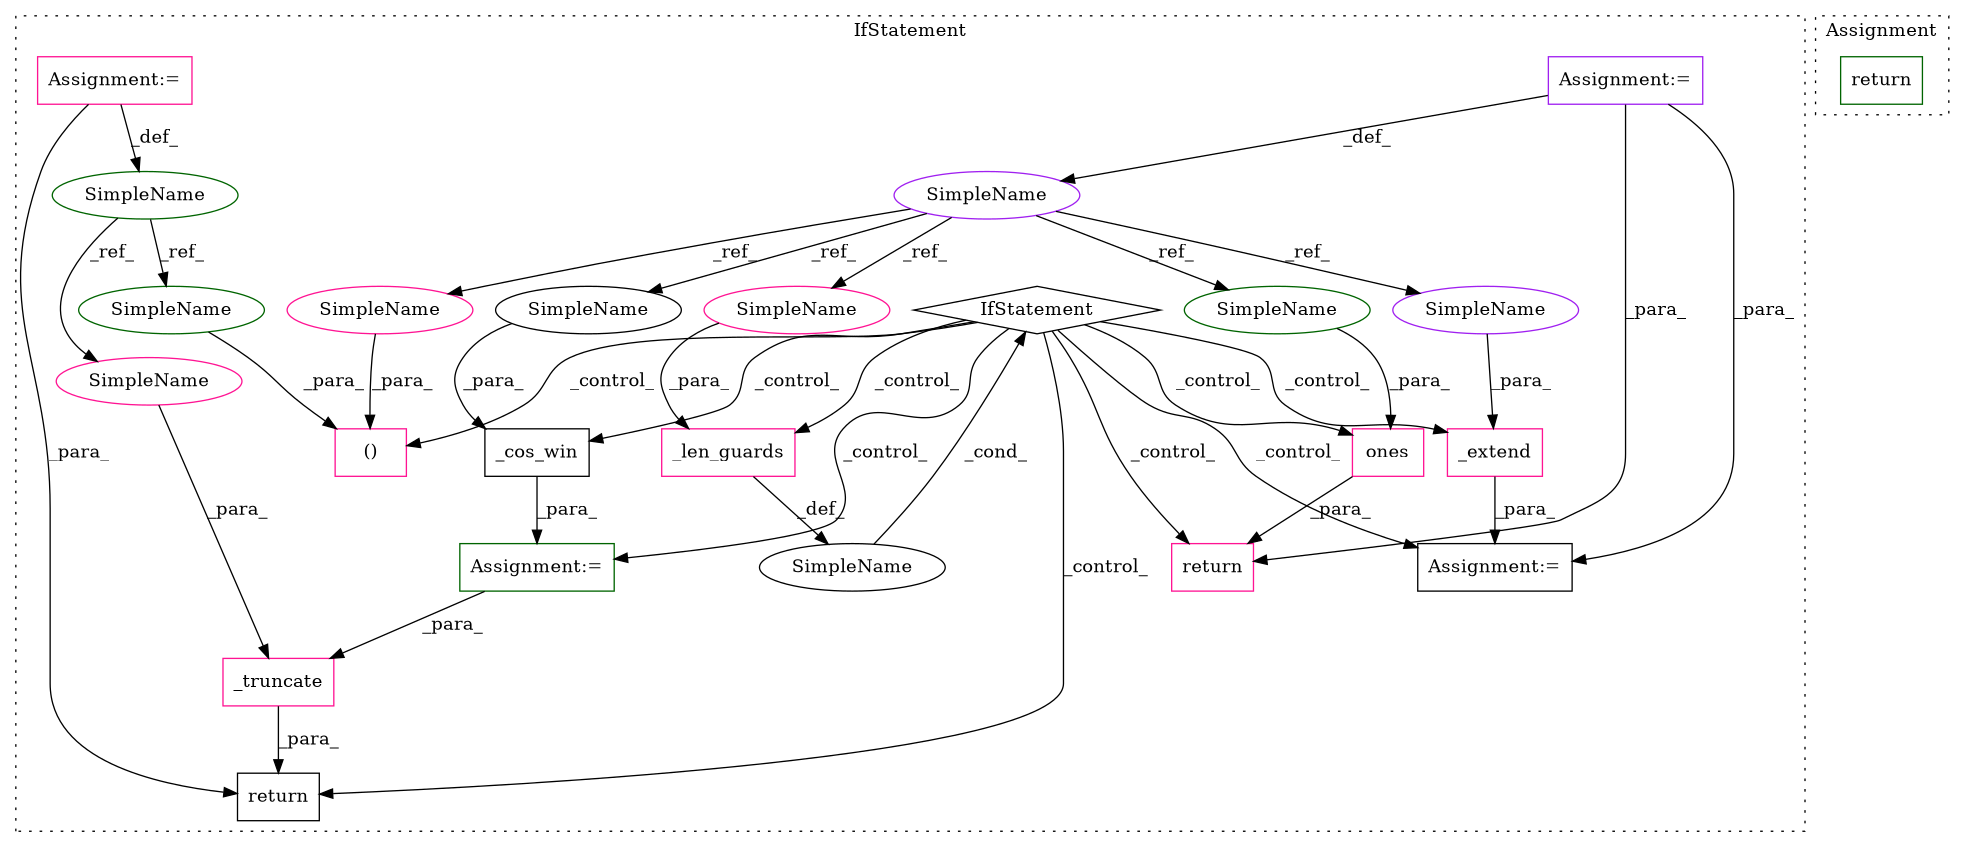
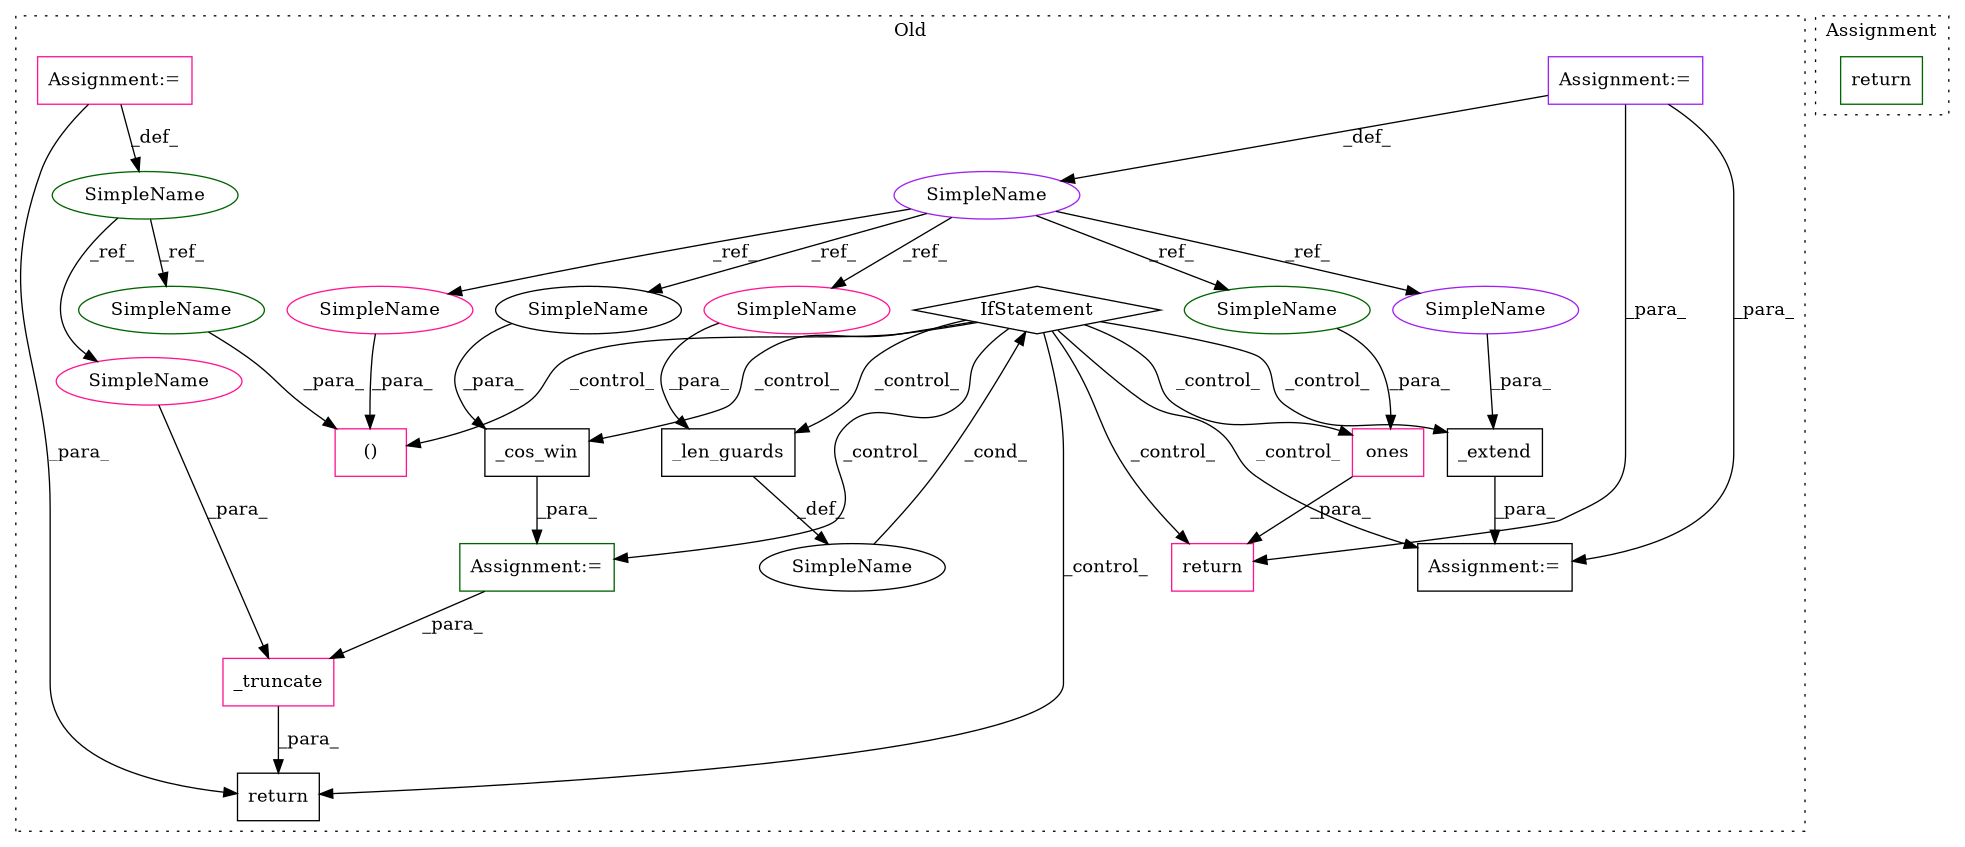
(910, 31) -> (910, 31)
(728, 453) -> (728, 453)
(1495, 453) -> (1495, 453)
